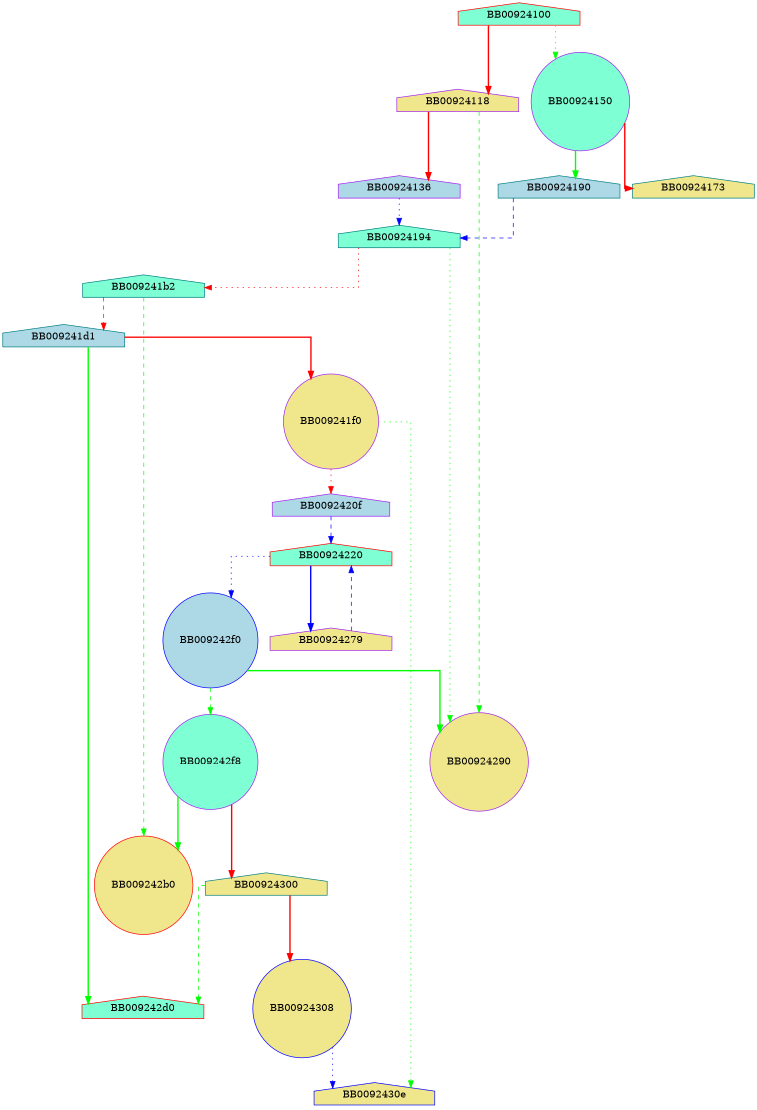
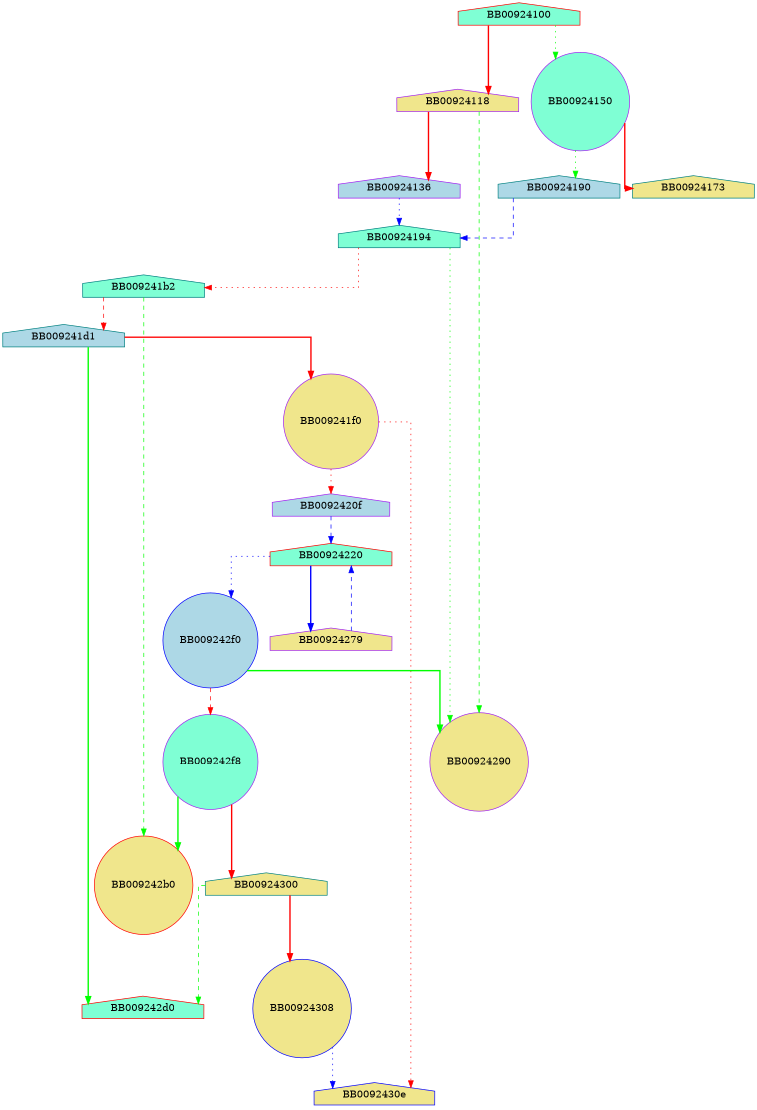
(576, 161) -> (576, 161)
(210, 698) -> (210, 698)
(411, 735) -> (411, 735)
